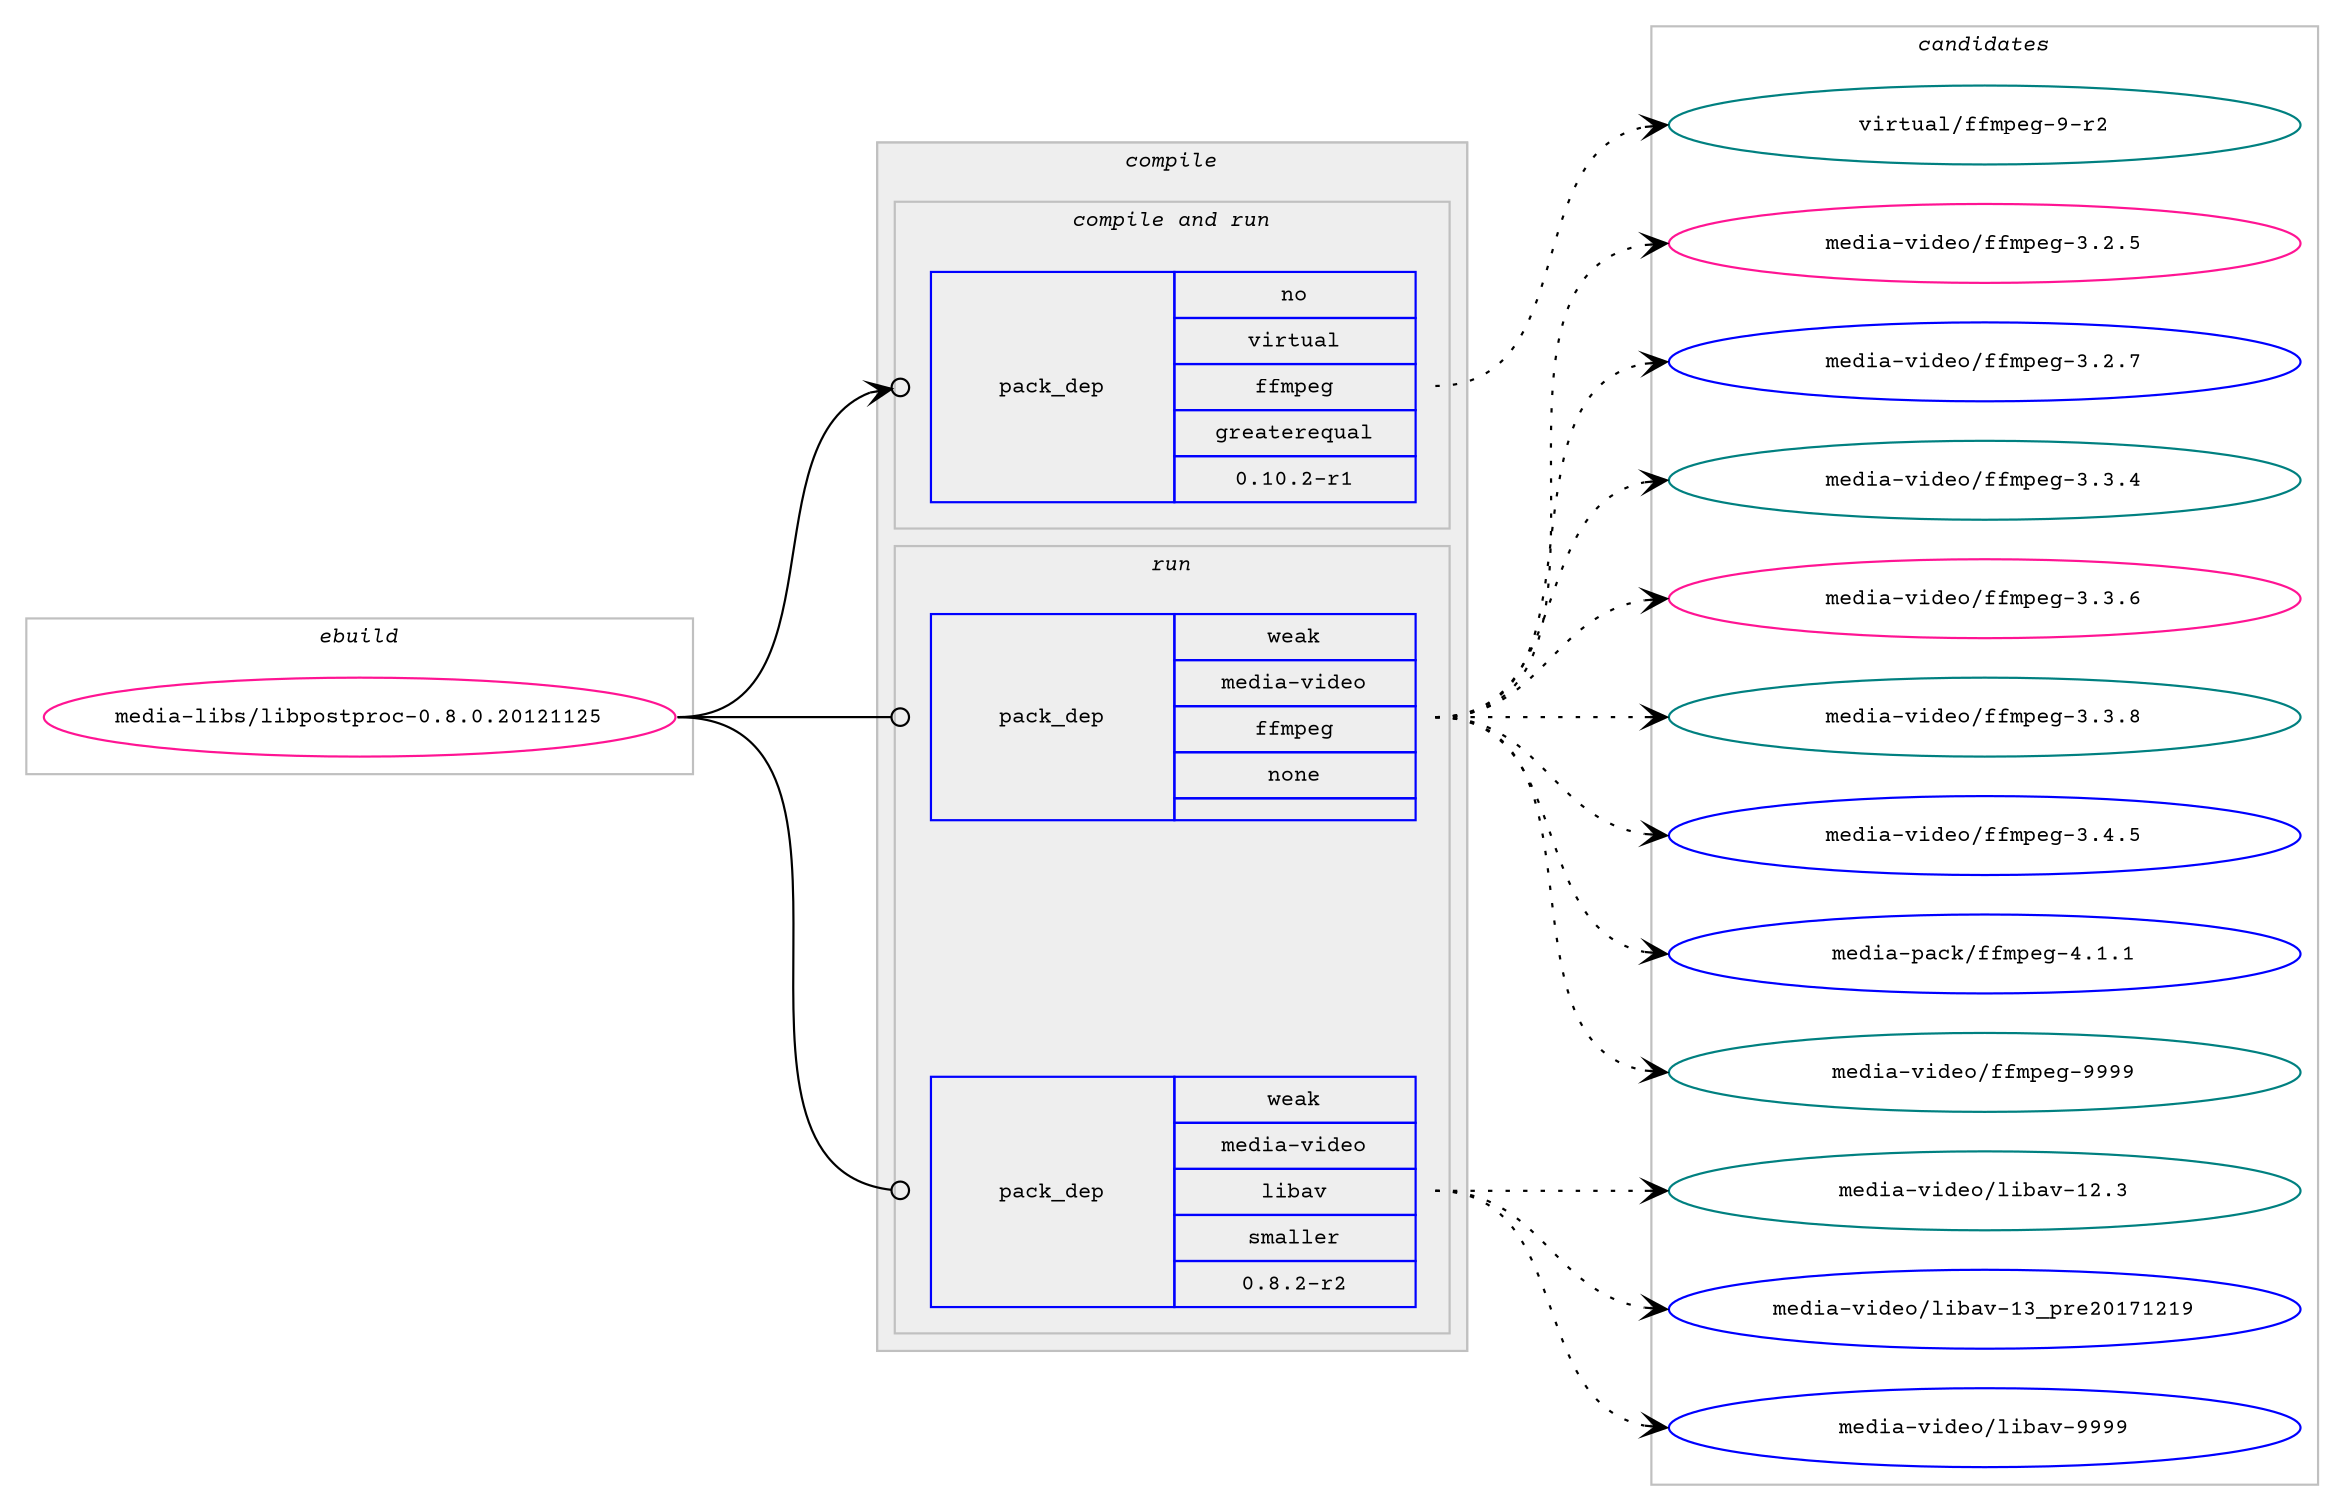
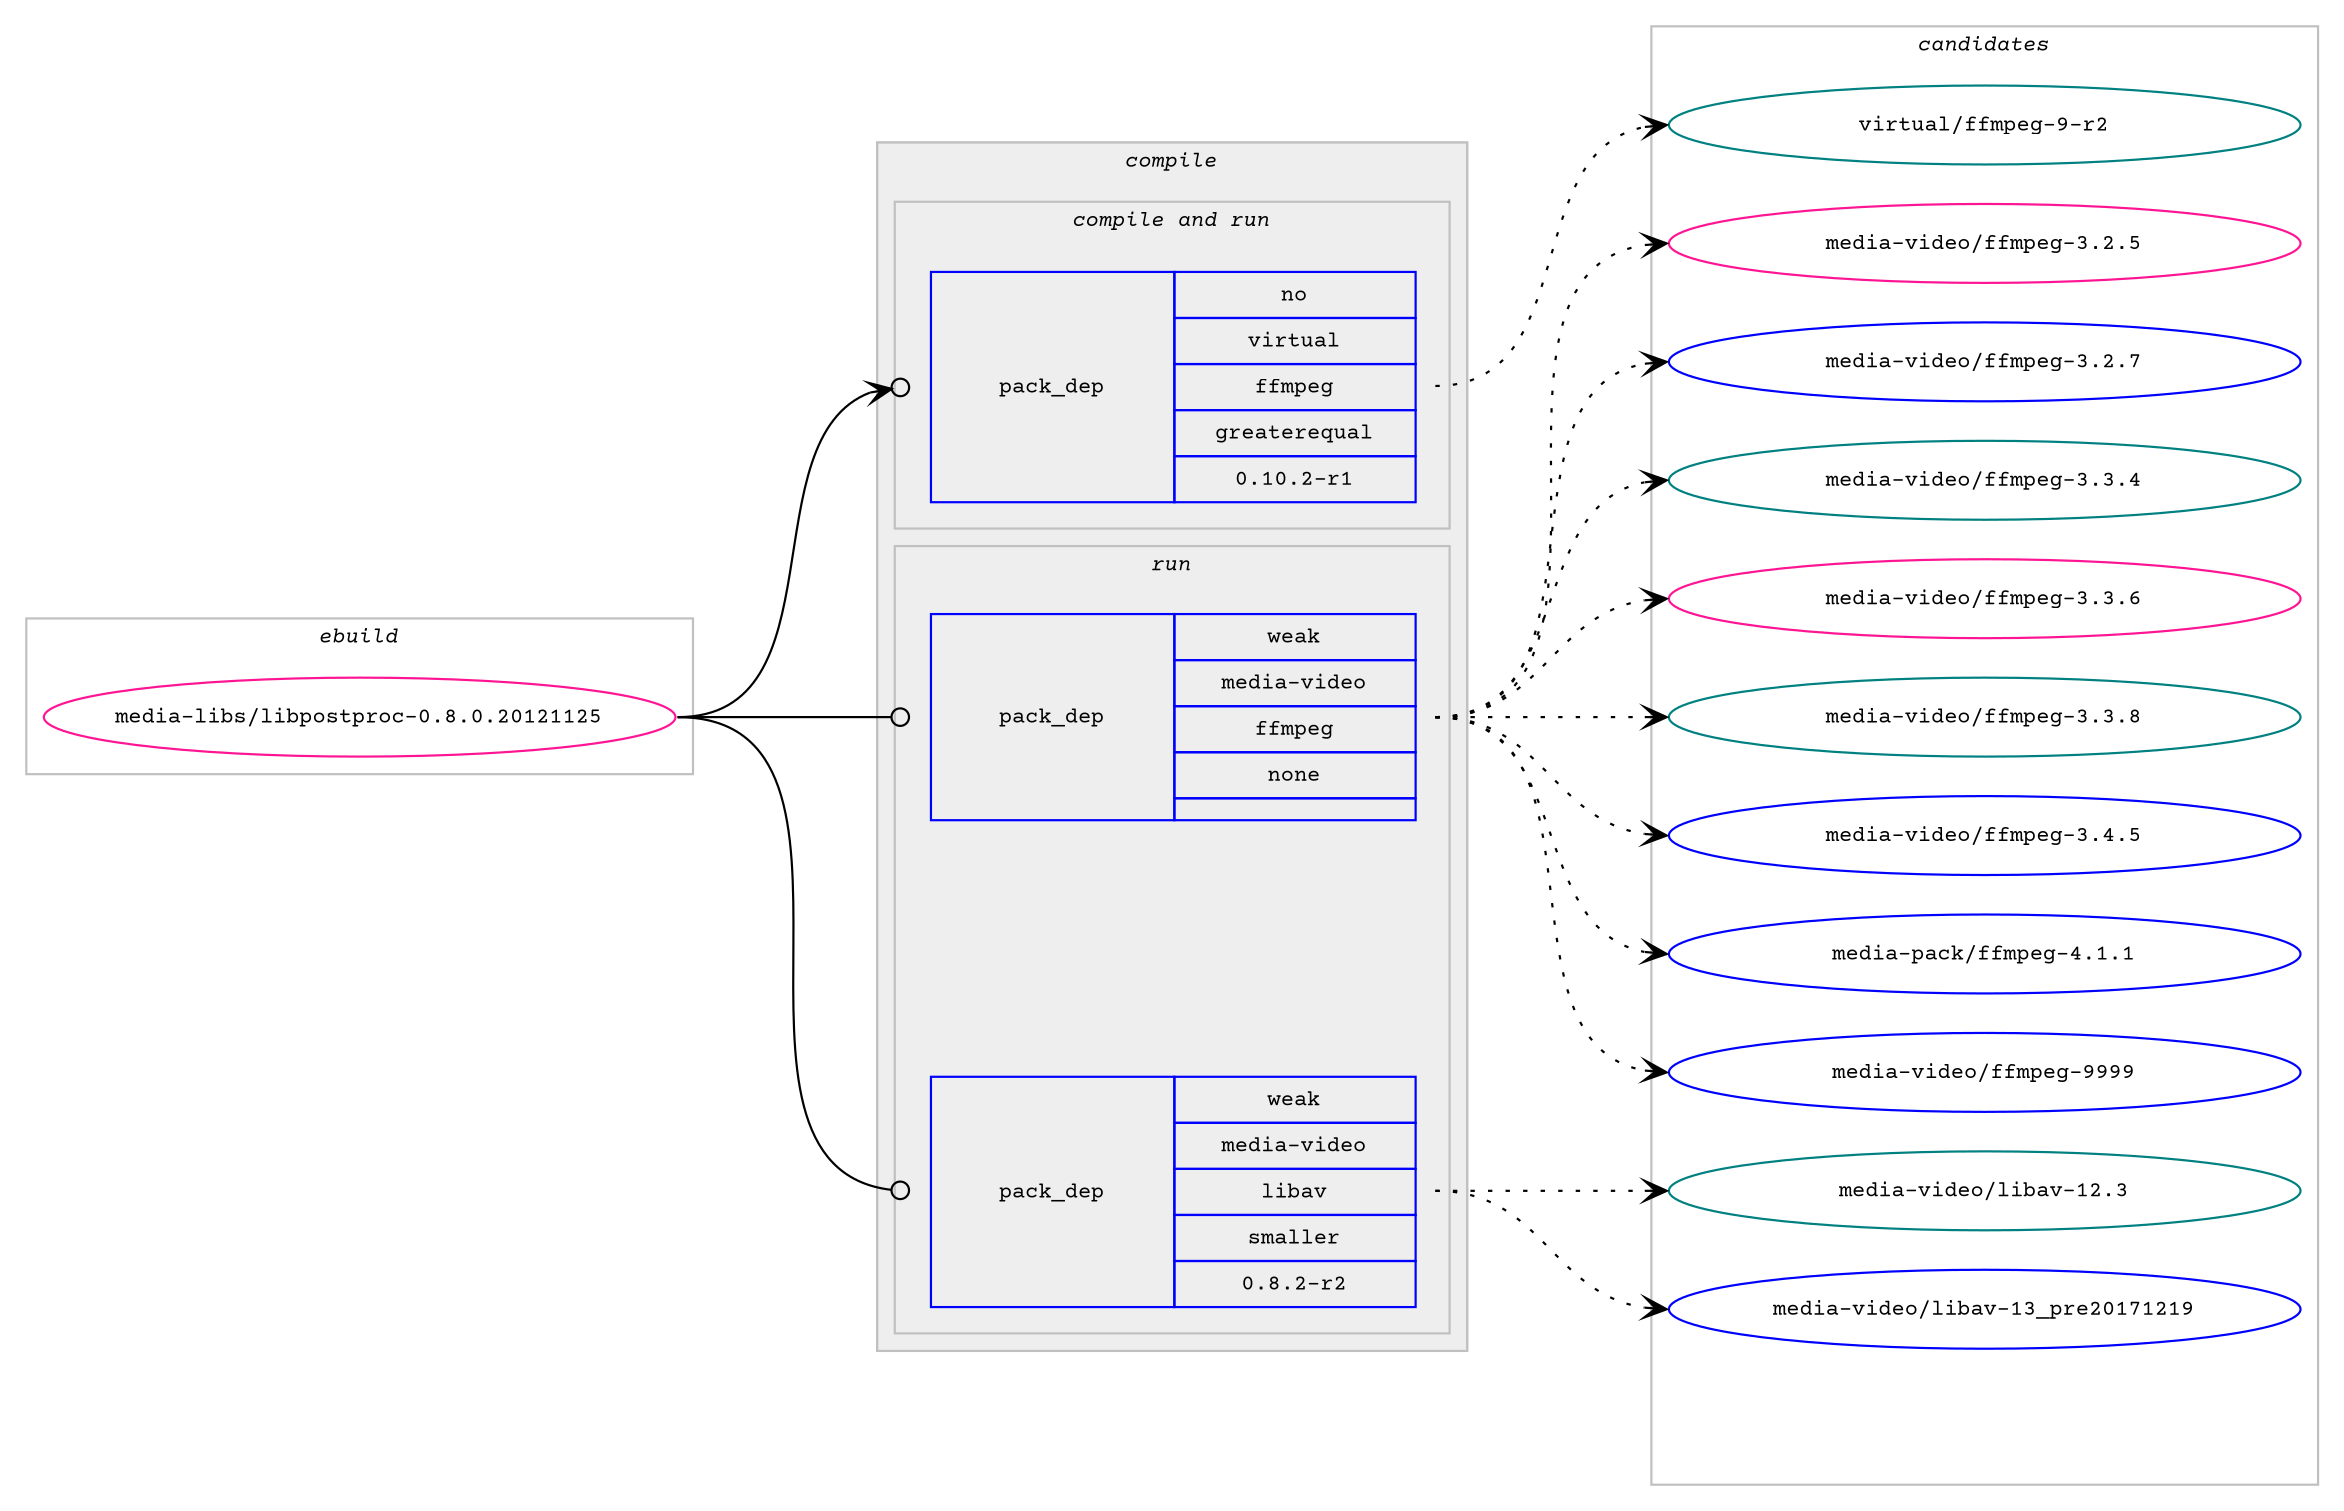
(1985, 1072) -> (1985, 1072)
(1985, 1428) -> none
